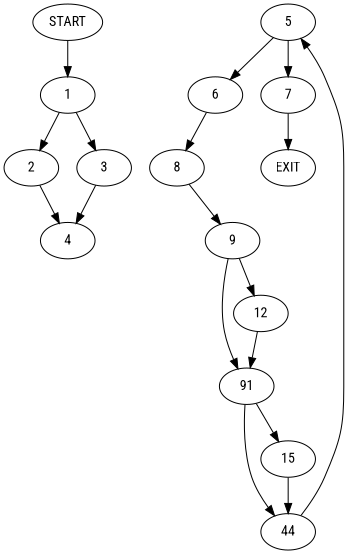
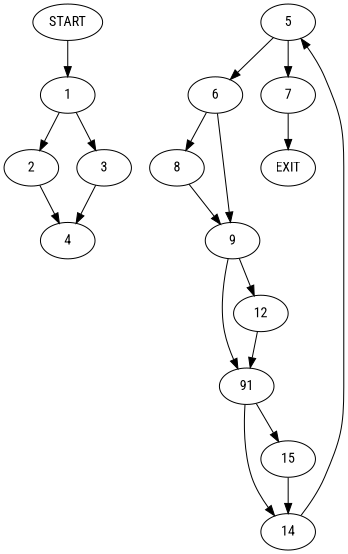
none -> (223, 163)
(288, 532) -> (288, 532)
